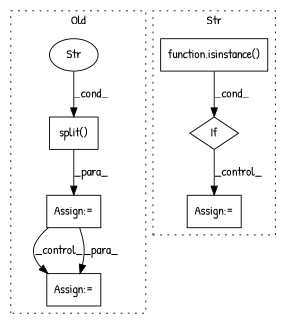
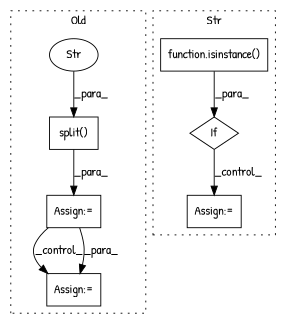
(91, 94) -> (91, 94)
(232, 94) -> (232, 94)
